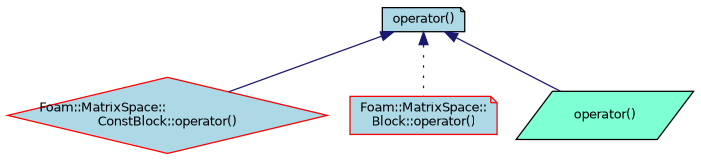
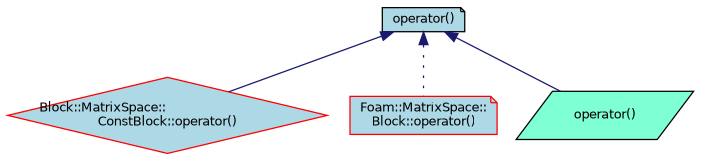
(167, 115) -> (167, 115)
